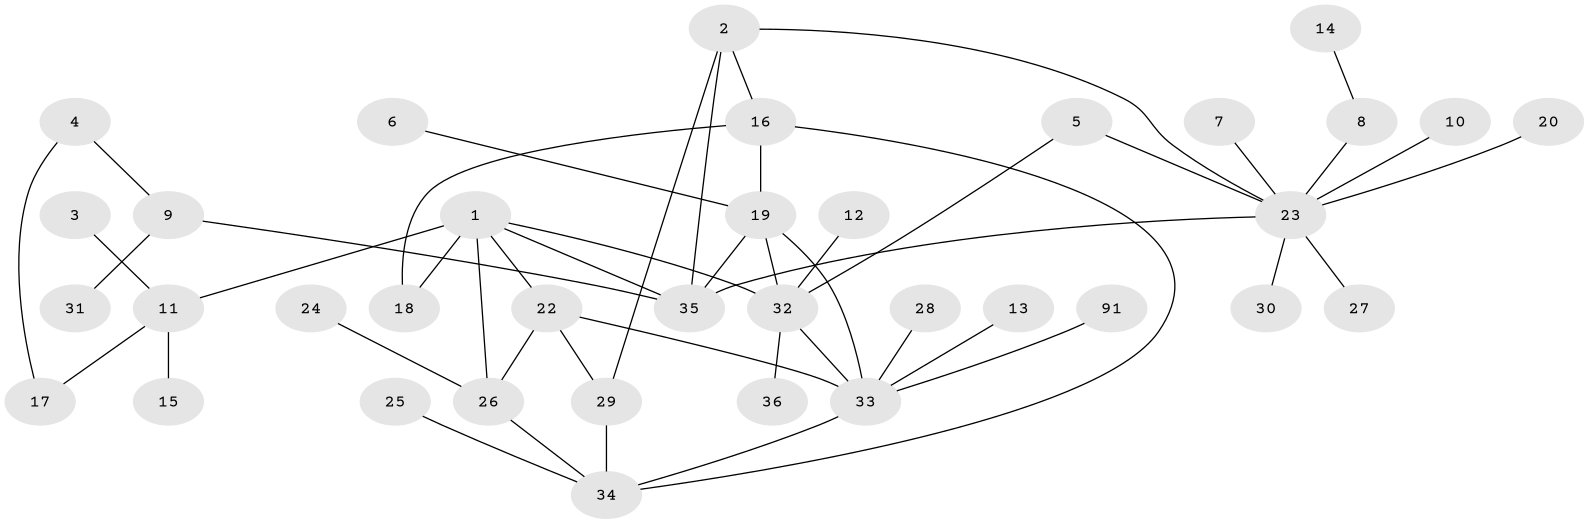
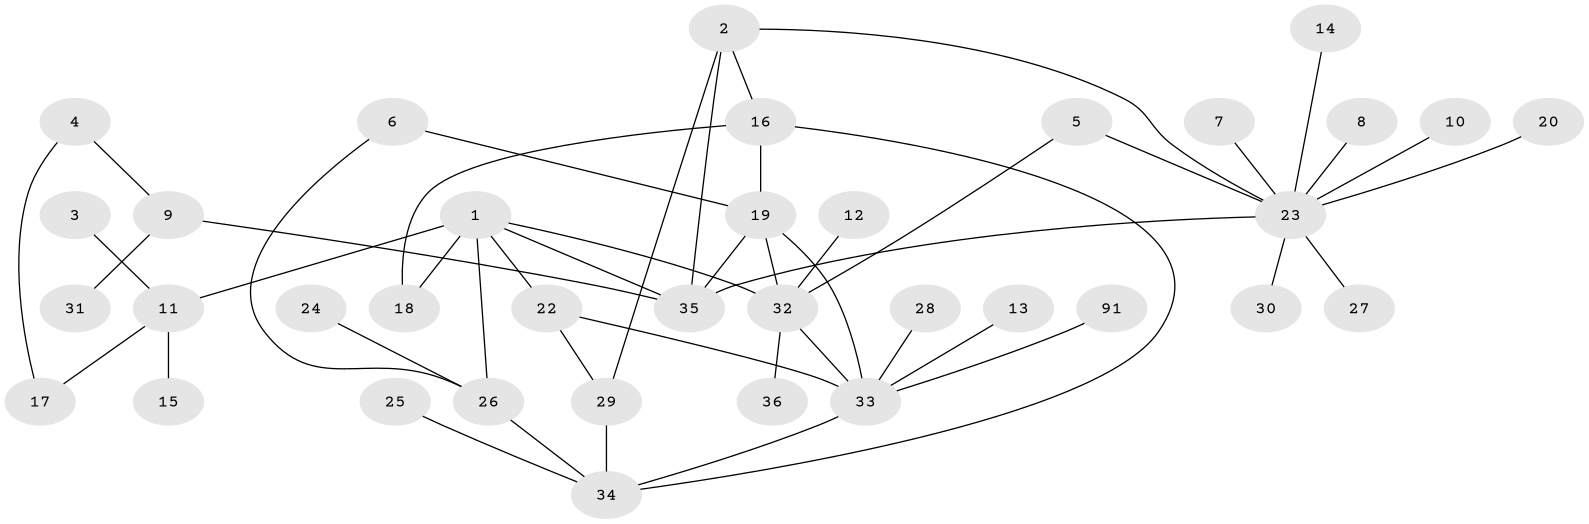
(1344, 75) -> (1308, 122)
(518, 355) -> (258, 318)
